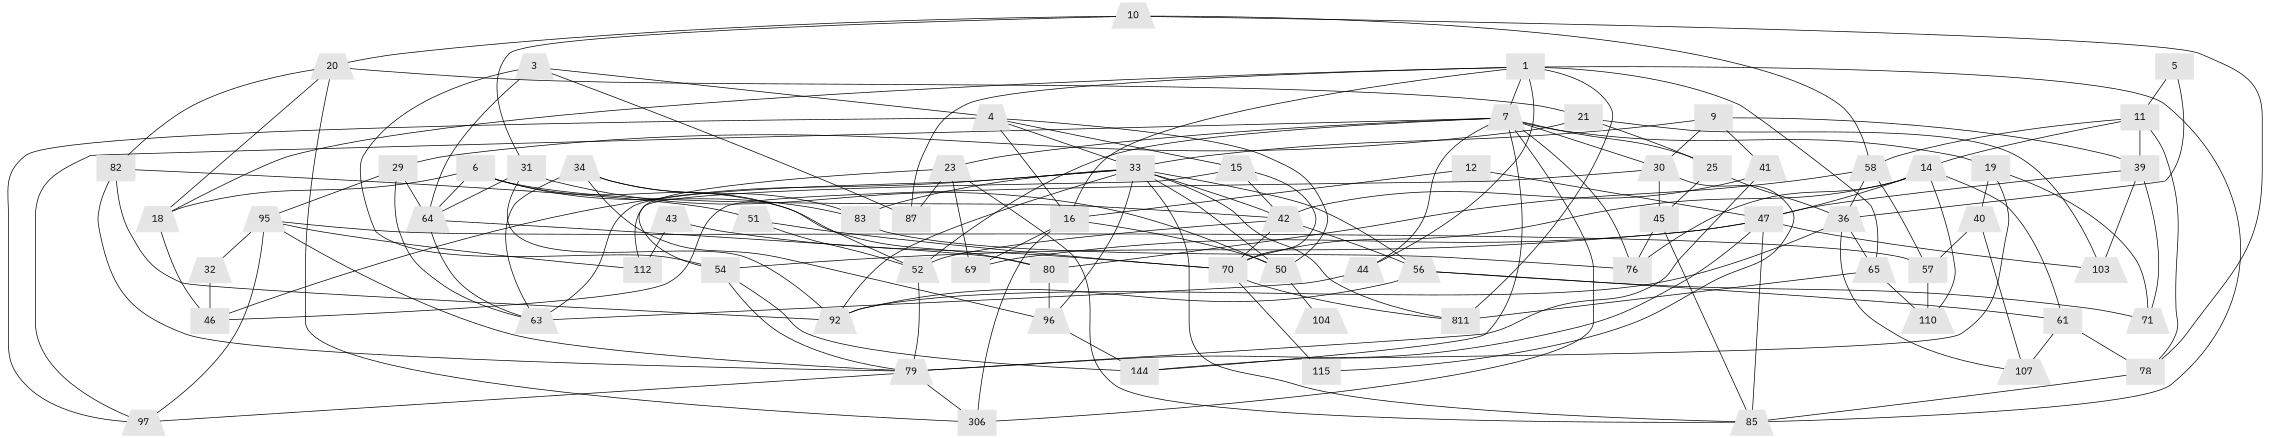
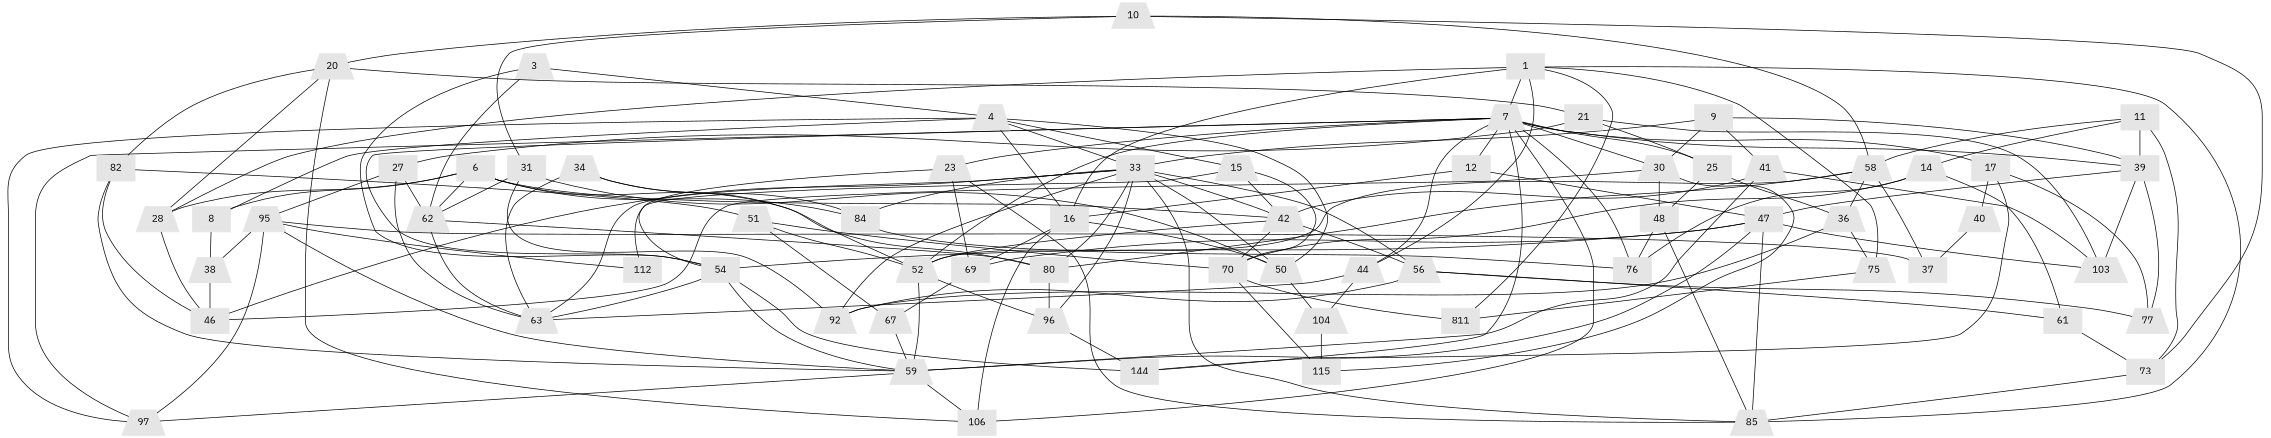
(2175, 66) -> none
none -> (1488, 143)
none -> (1821, 148)
none -> (432, 150)
(398, 168) -> (398, 168)
(1991, 168) -> (1991, 168)
none -> (1407, 189)
none -> (1942, 196)
(1845, 198) -> none
(158, 219) -> (158, 219)
none -> (211, 219)
(428, 219) -> (428, 219)
(672, 219) -> none
(860, 219) -> (860, 219)
(911, 219) -> none
(1659, 219) -> (1659, 219)
(1282, 244) -> (1105, 219)
(779, 257) -> (1005, 305)
(210, 270) -> (210, 270)
(1874, 270) -> (1874, 270)
(1928, 270) -> (1928, 270)
none -> (1339, 299)
(436, 300) -> (124, 259)
none -> (627, 301)
none -> (891, 321)
(1928, 321) -> none
(2148, 321) -> (2148, 321)
none -> (1321, 350)
(911, 372) -> (911, 372)
(2024, 372) -> none
(2146, 372) -> (2146, 372)
(977, 423) -> (977, 423)
